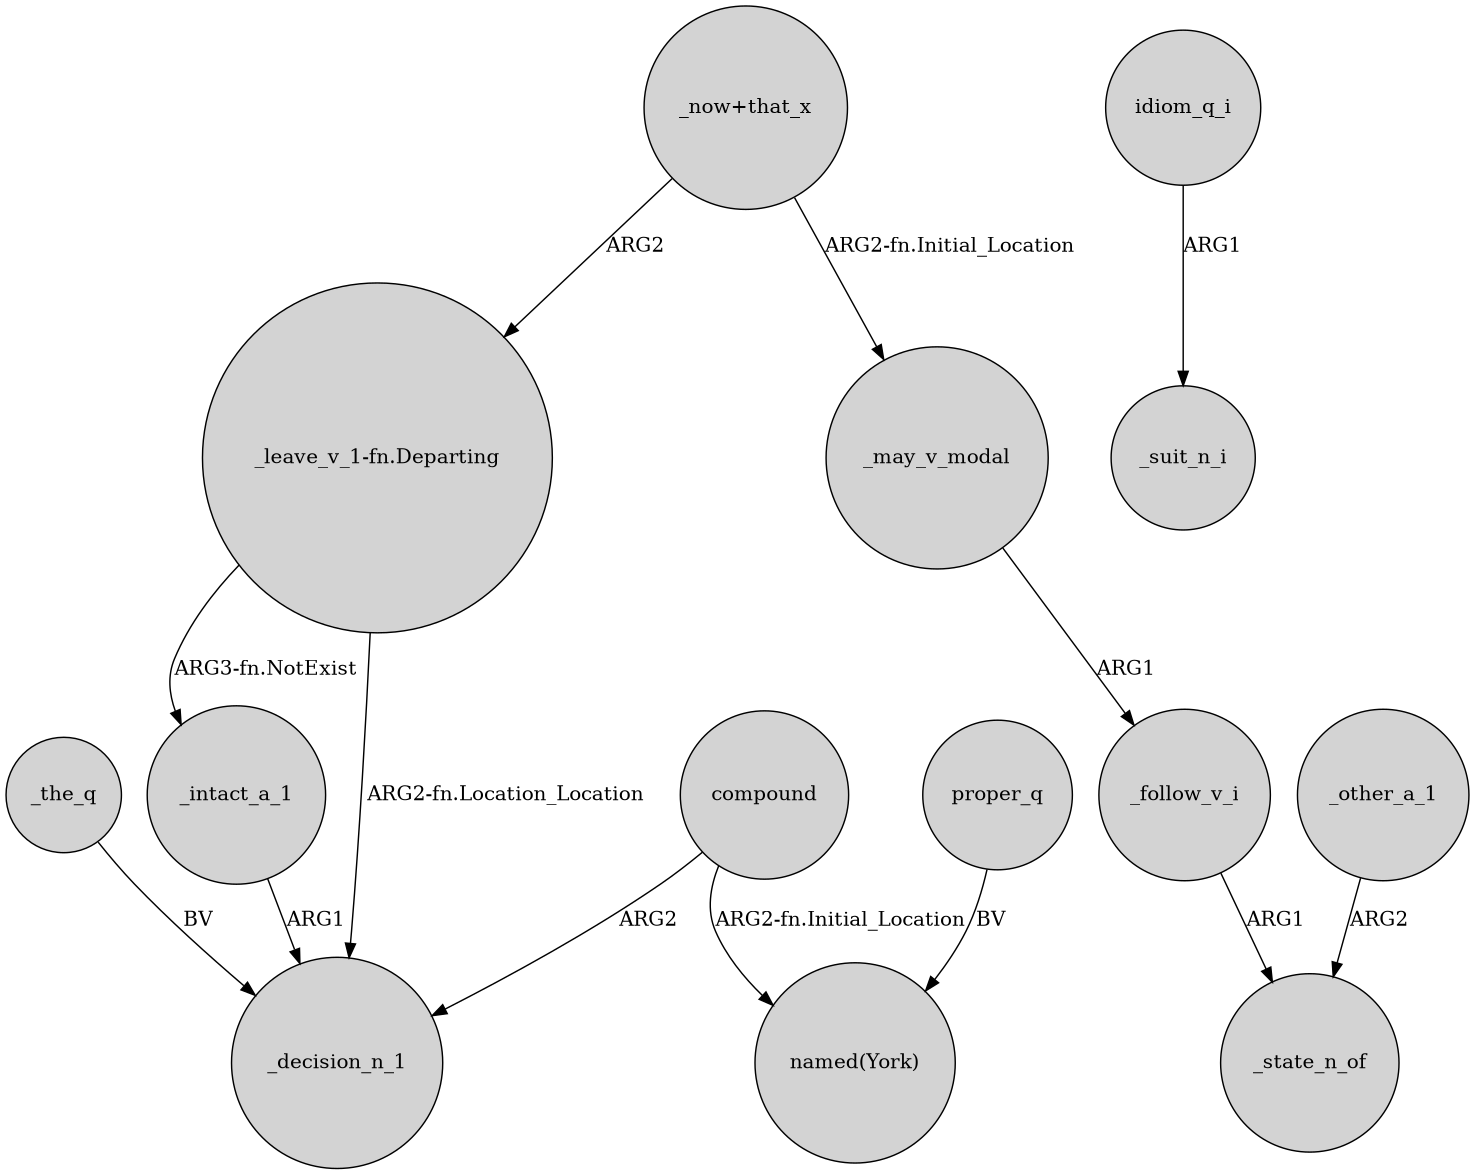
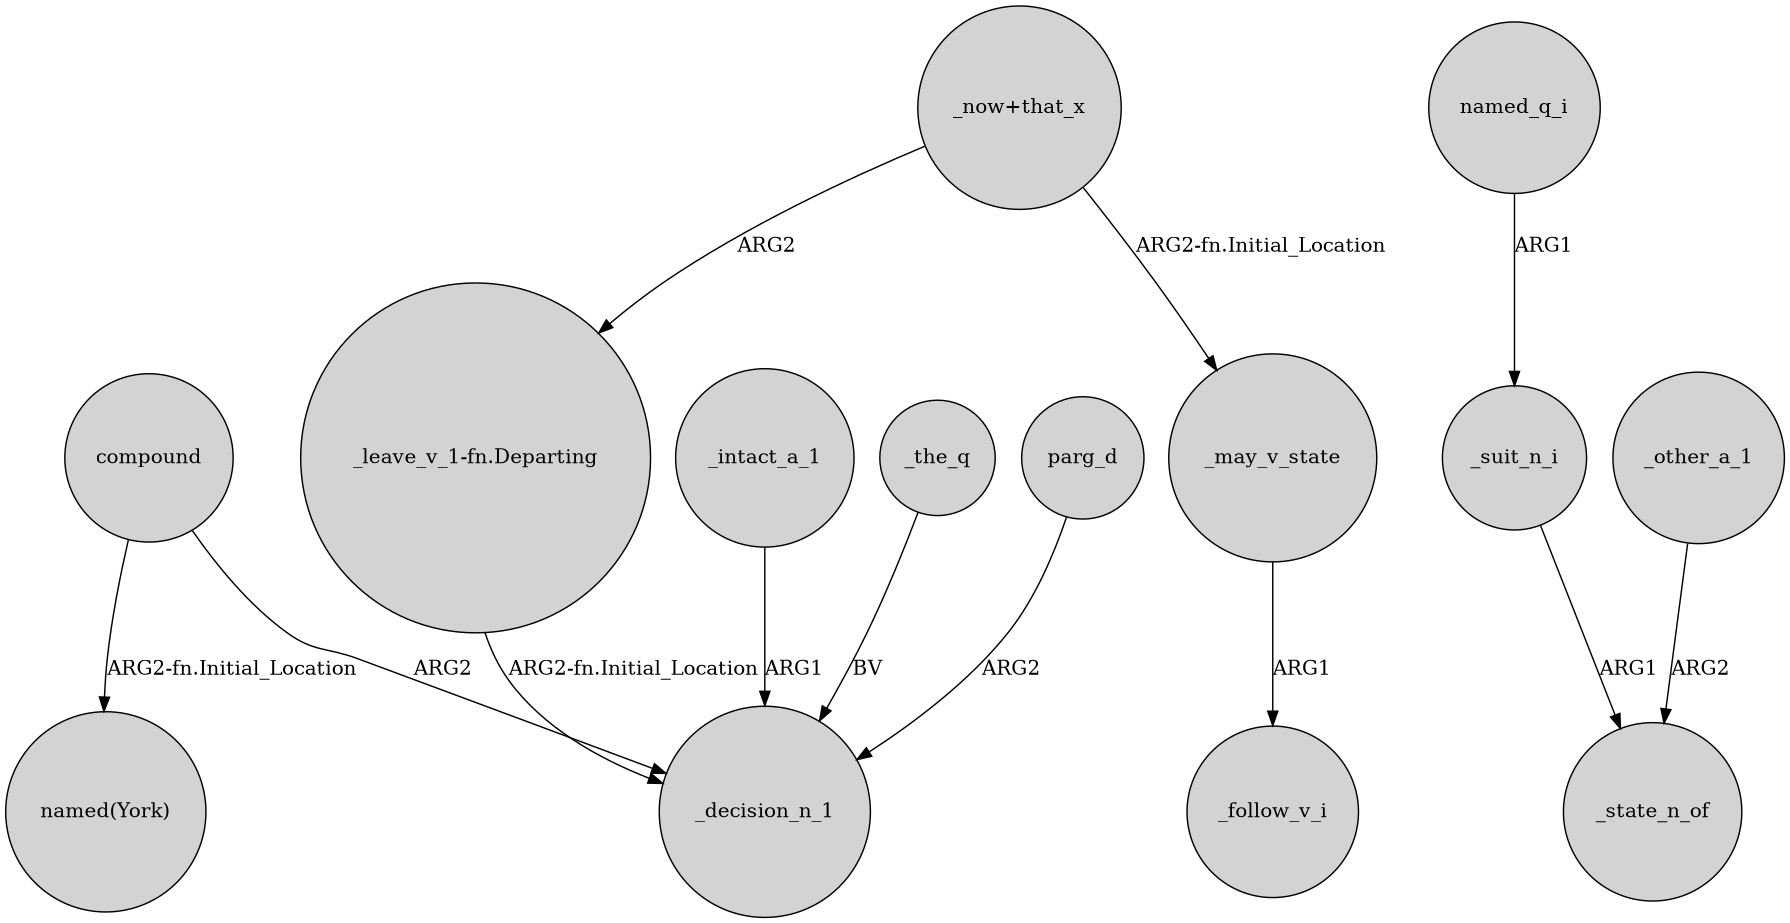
(1183, 108) -> (1514, 108)
(937, 458) -> (1273, 458)
none -> (1083, 458)
(188, 632) -> none
(506, 795) -> (634, 669)
(998, 795) -> none
(1243, 921) -> (1578, 620)
